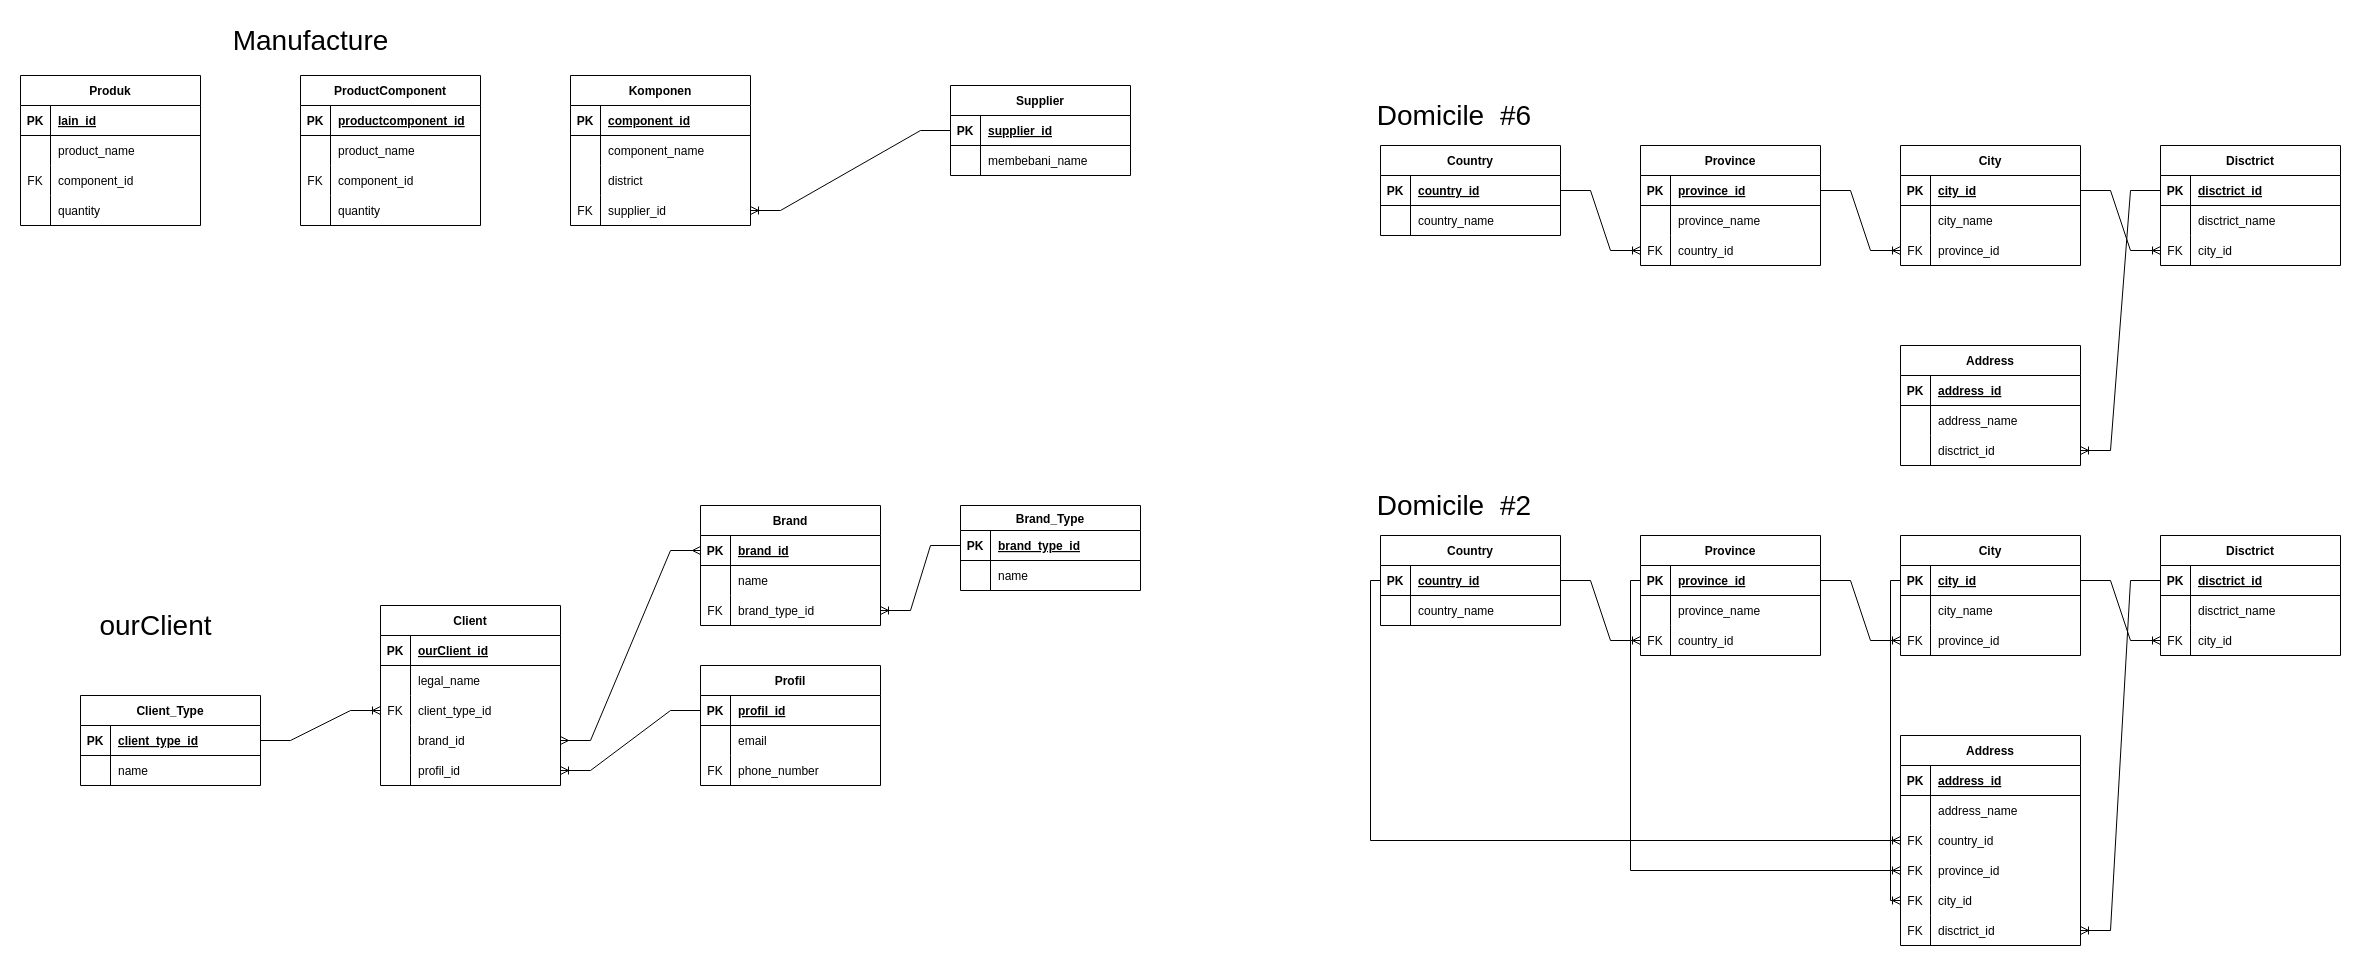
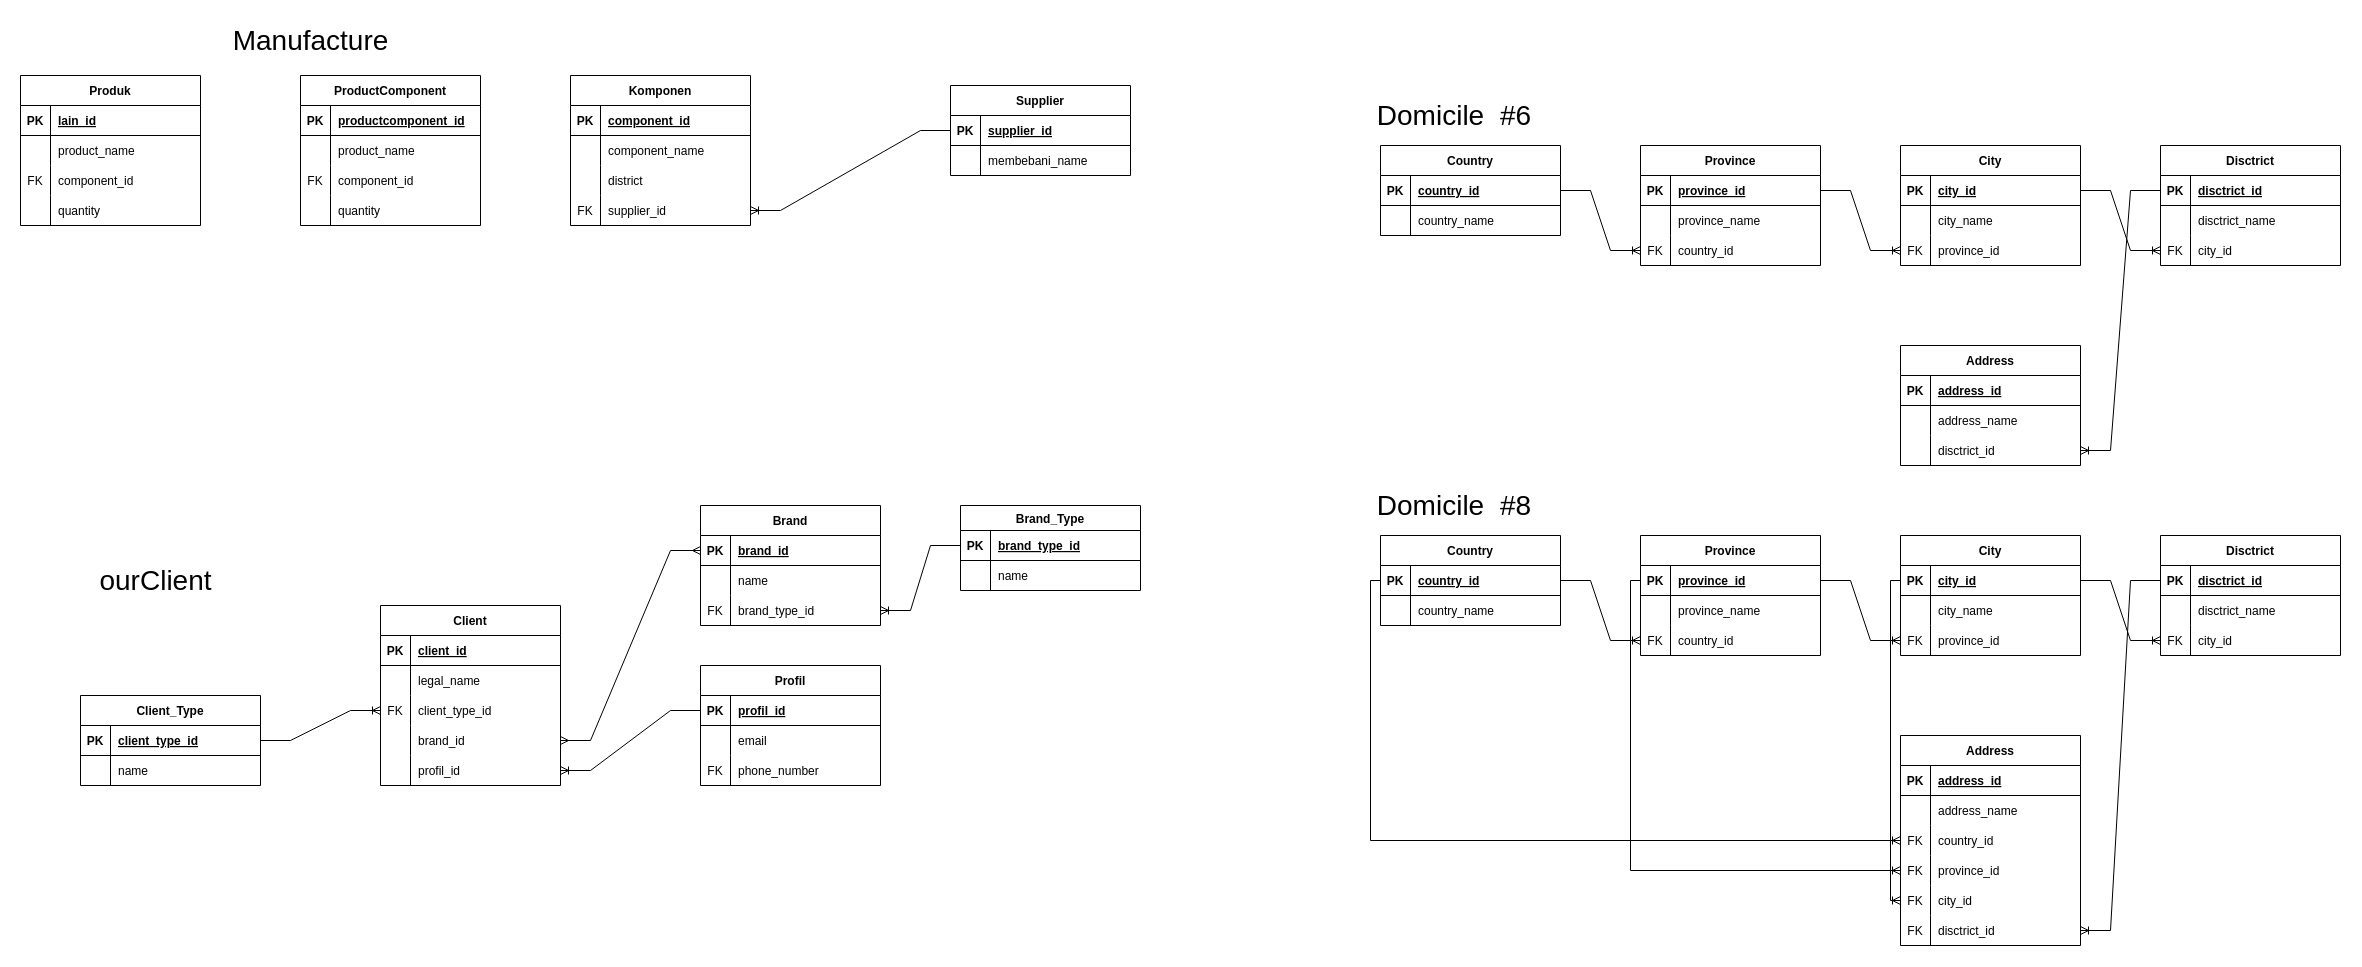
(1516, 506) -> (1516, 506)
(156, 626) -> (156, 581)
(454, 651) -> (444, 651)
